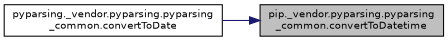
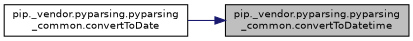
(113, 20) -> (96, 20)
